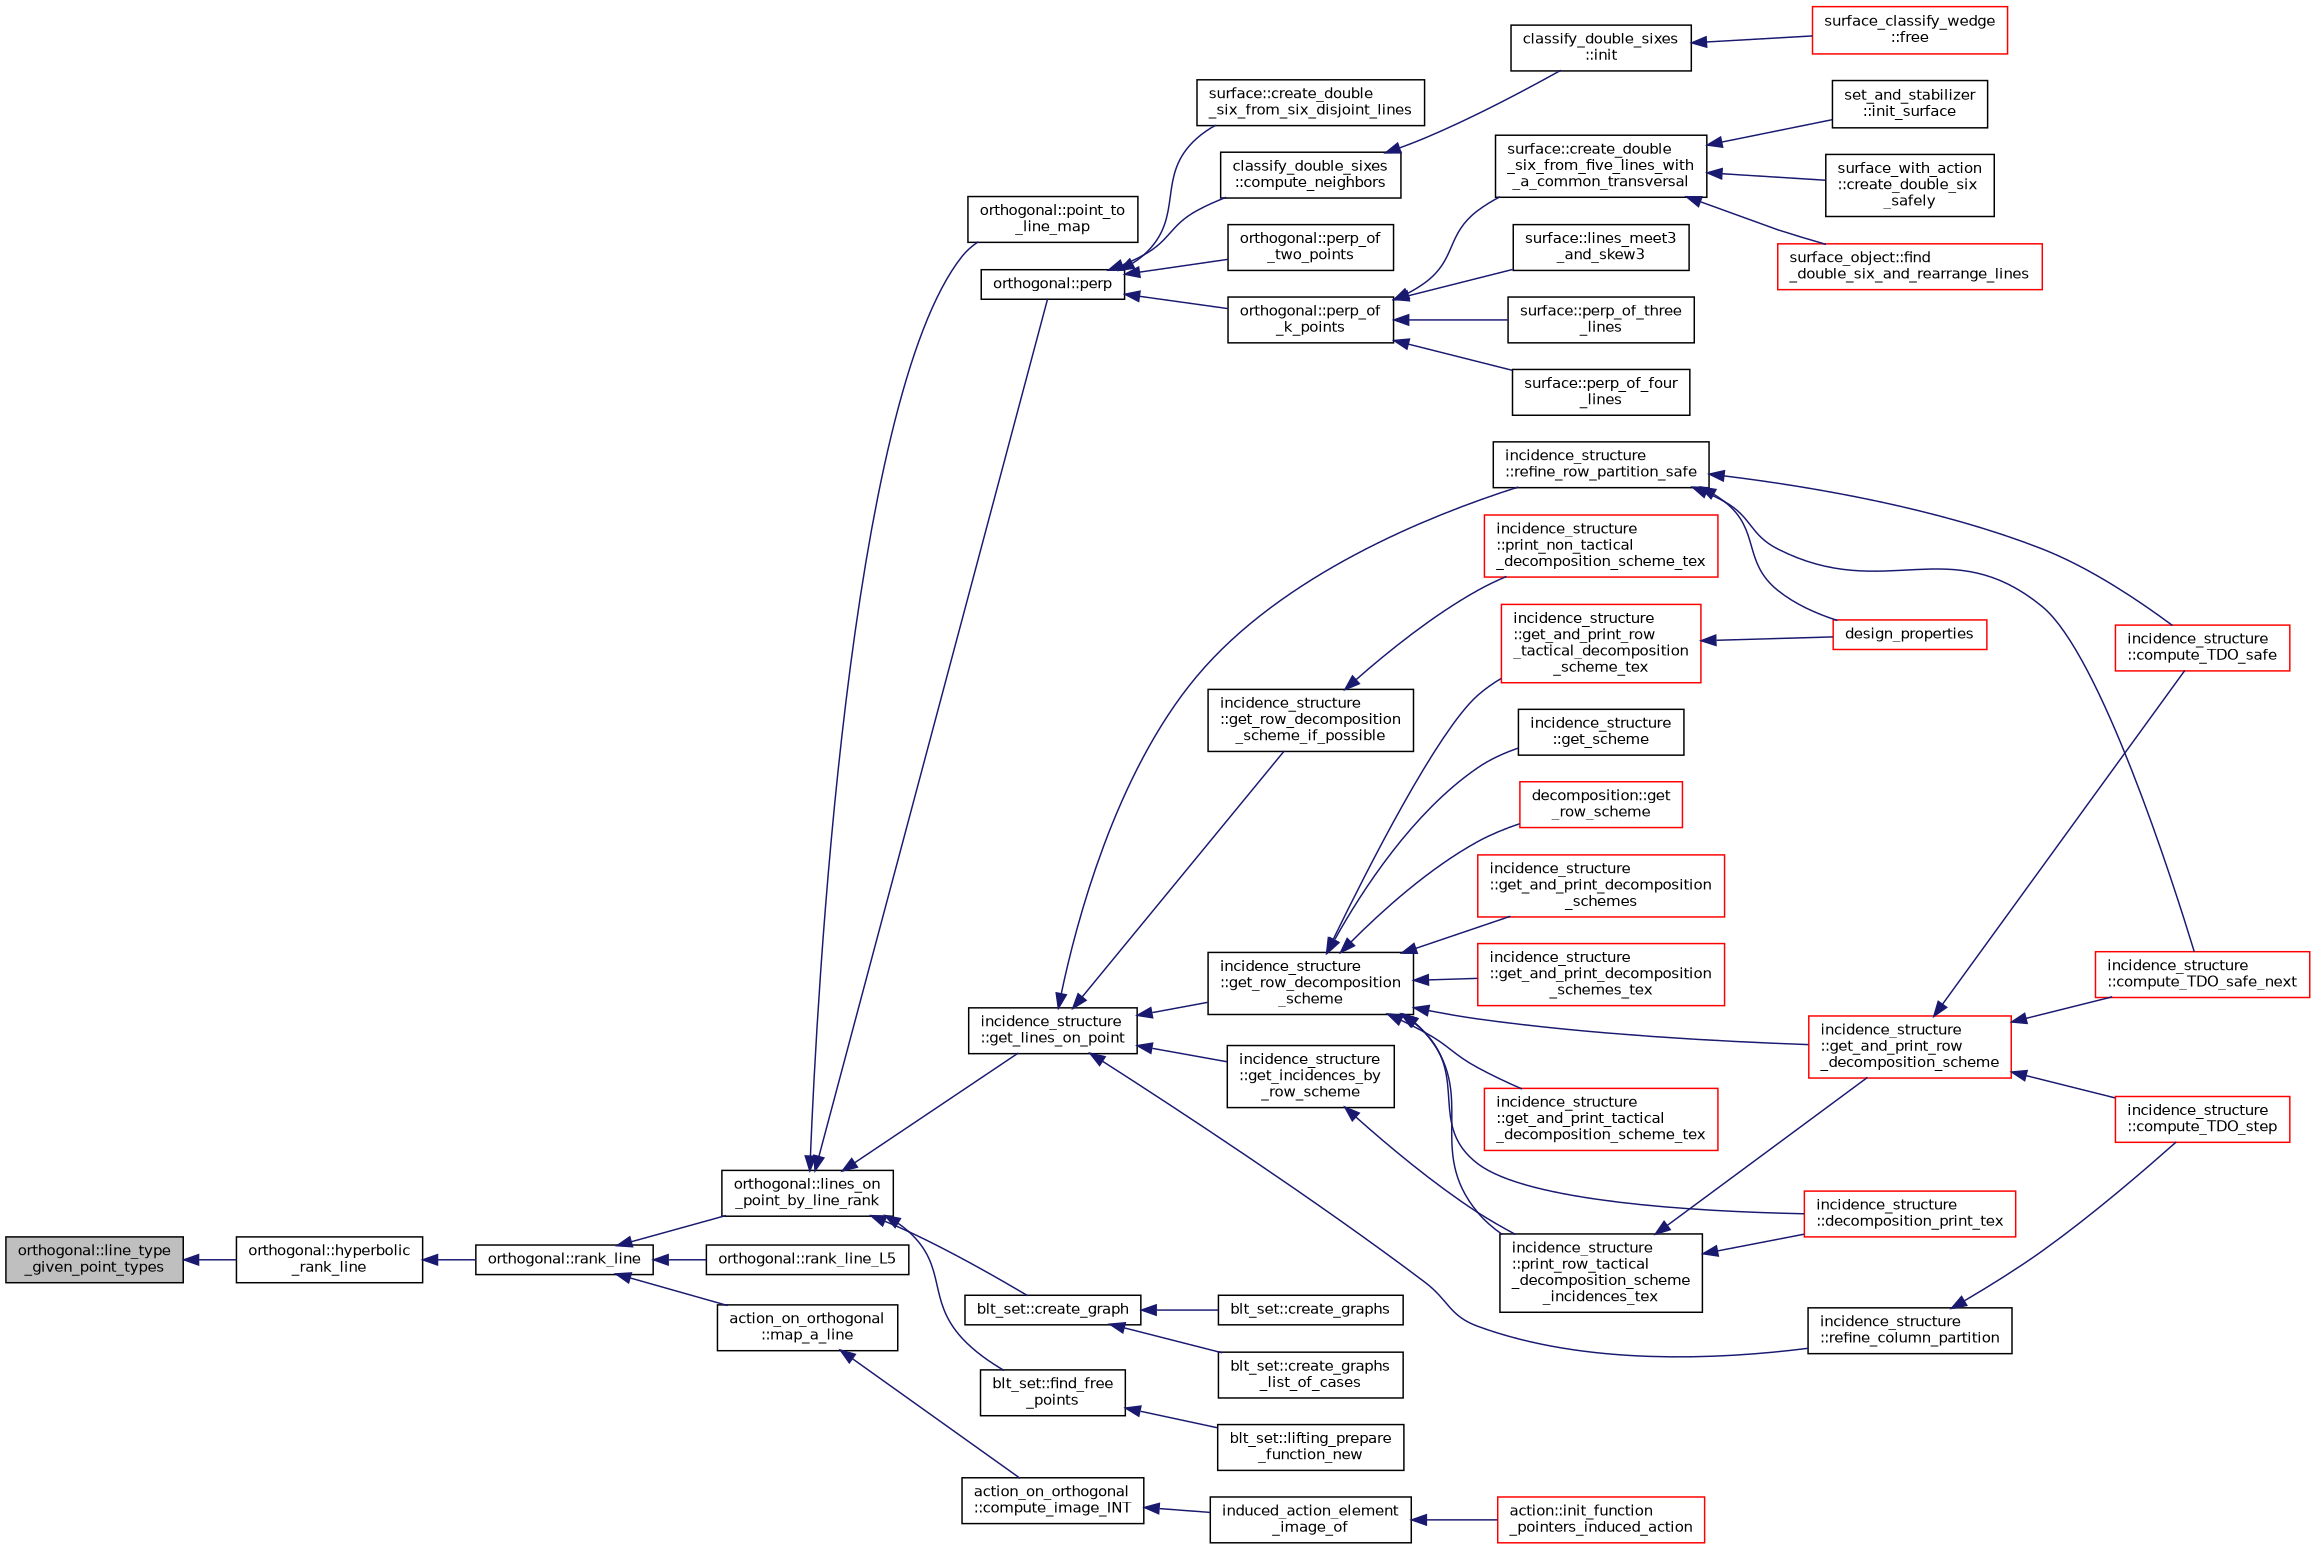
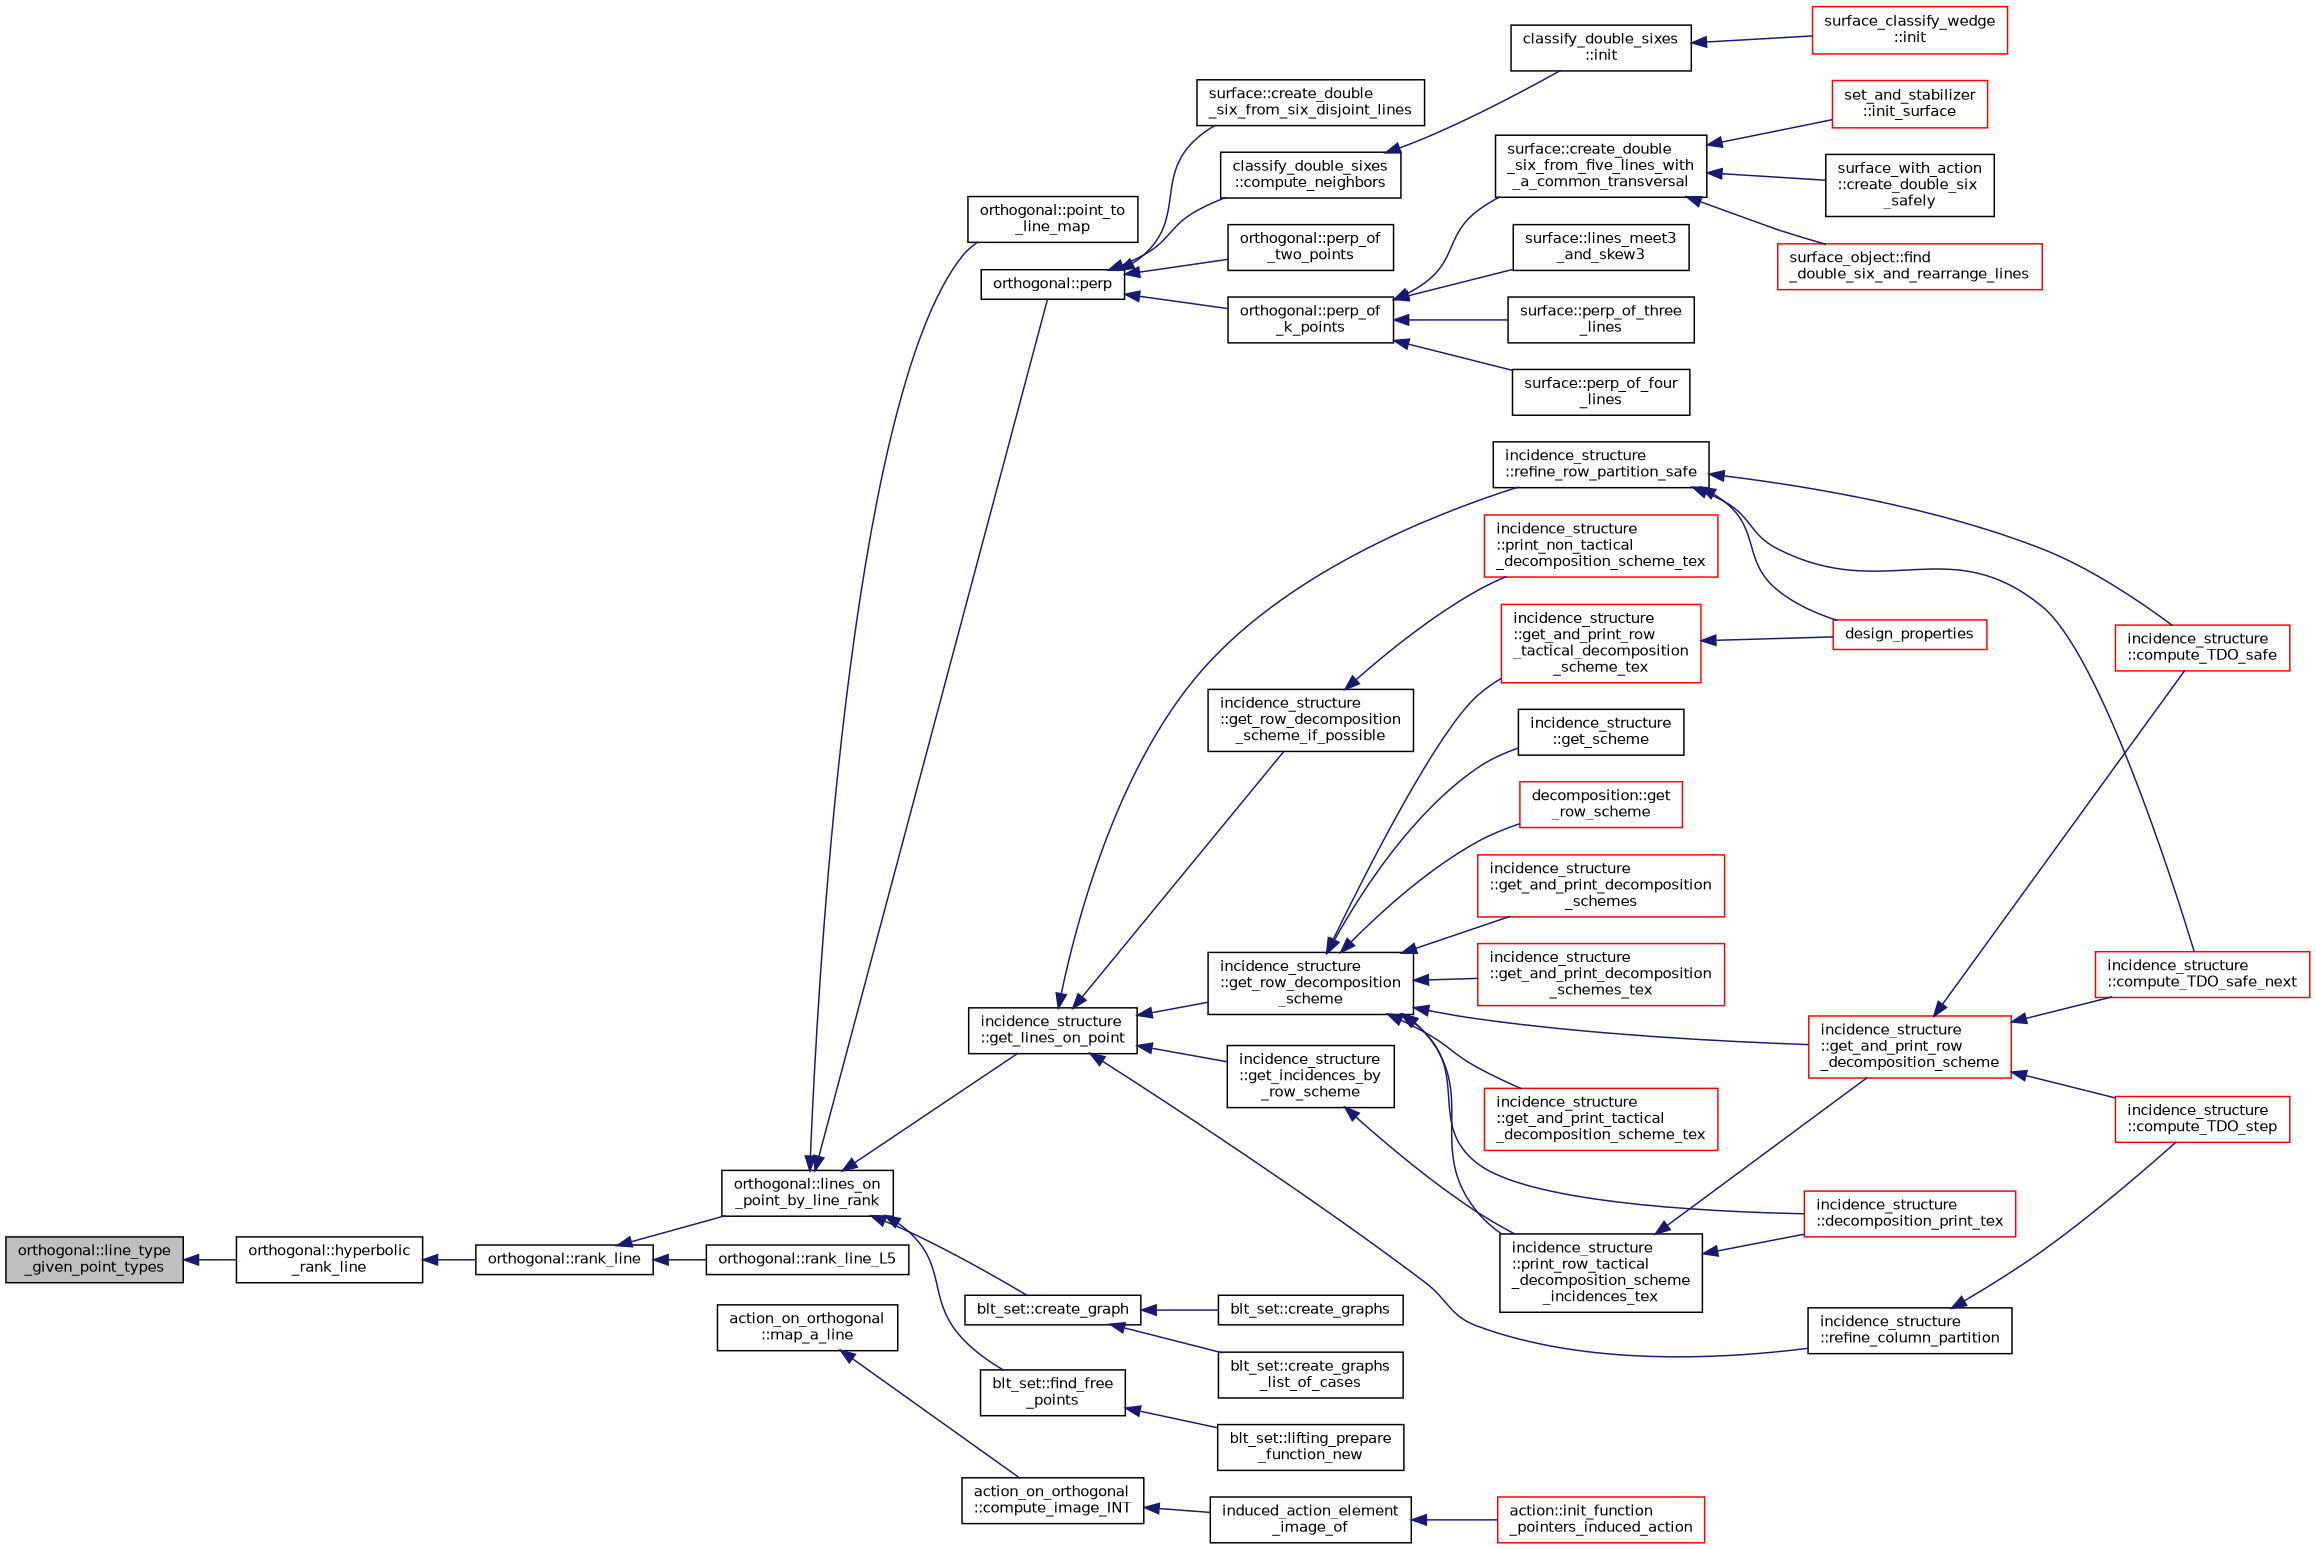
(1910, 30) -> (1910, 30)
(1910, 104) -> (1910, 104)
(679, 1292) -> none
